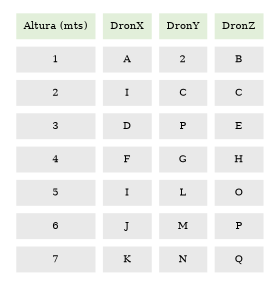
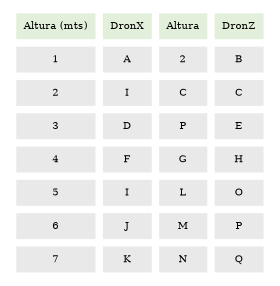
(183, 26) -> (183, 26)
